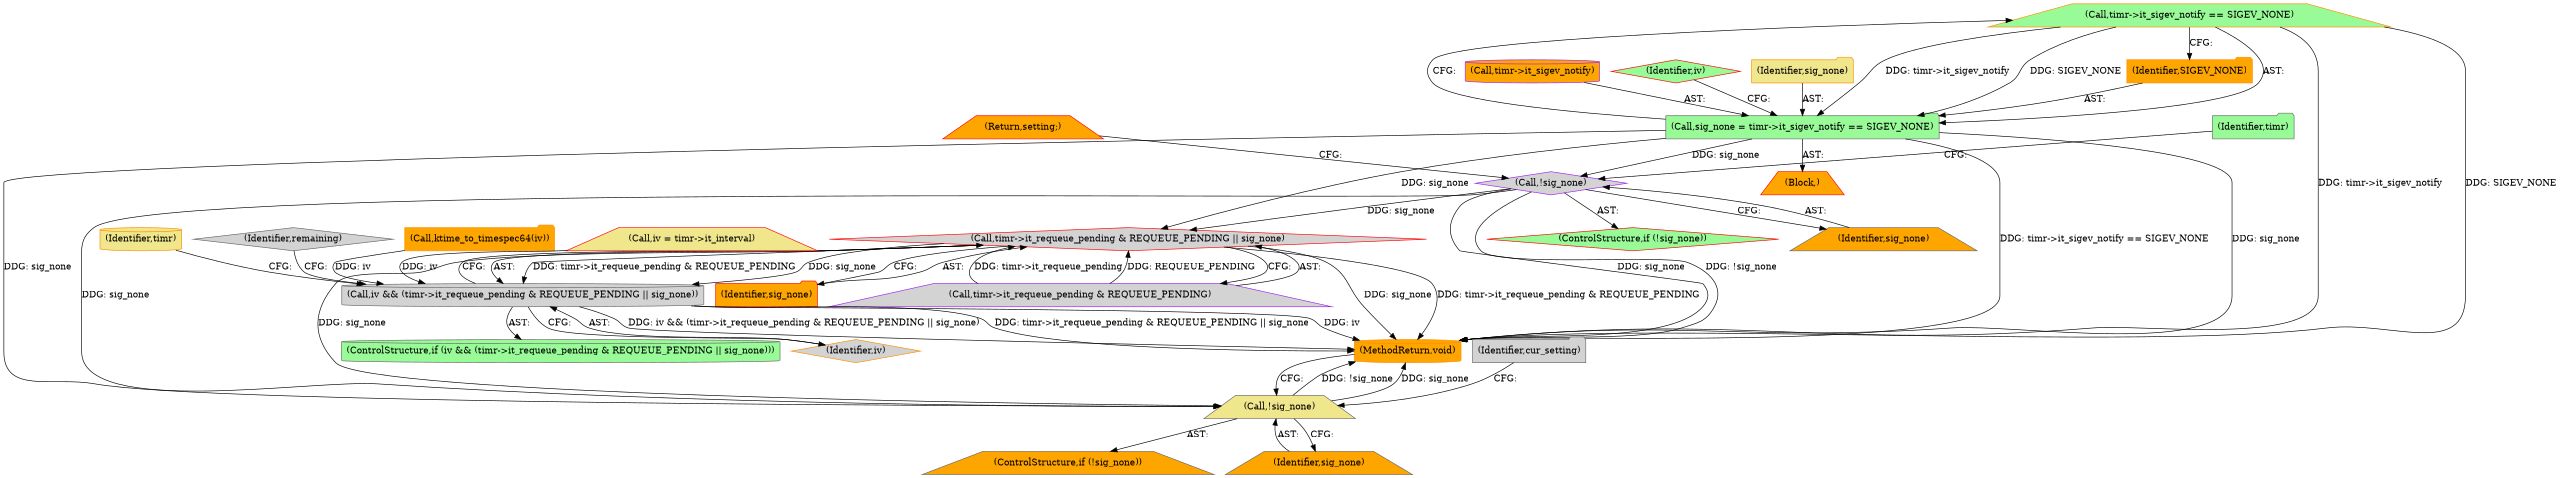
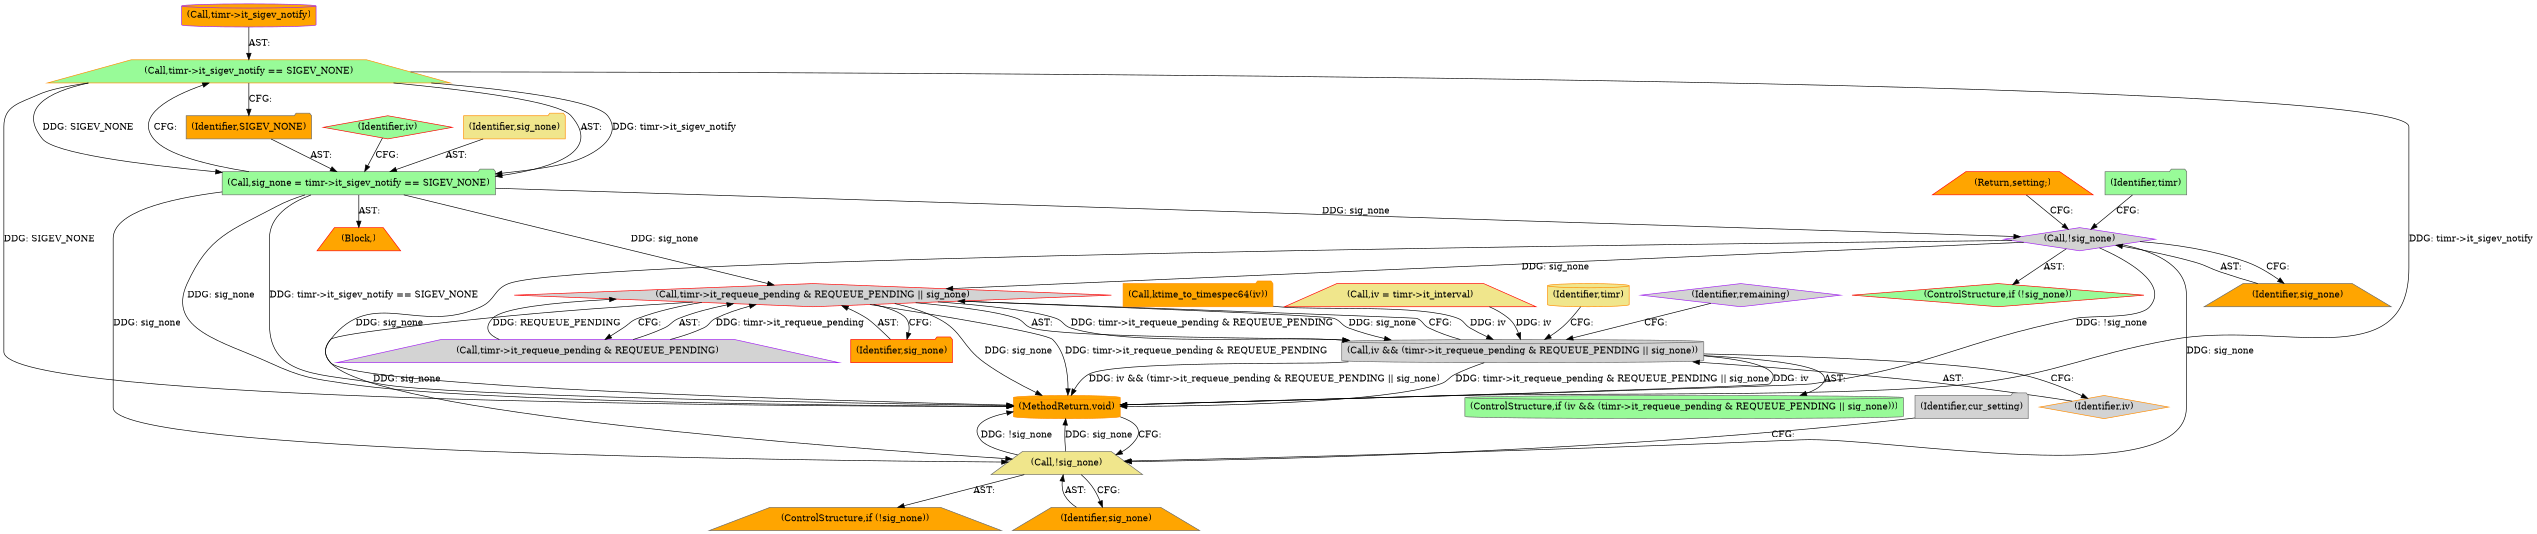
(2190, 71) -> (249, 127)
(1663, 98) -> (249, 40)
(293, 239) -> (1741, 295)
